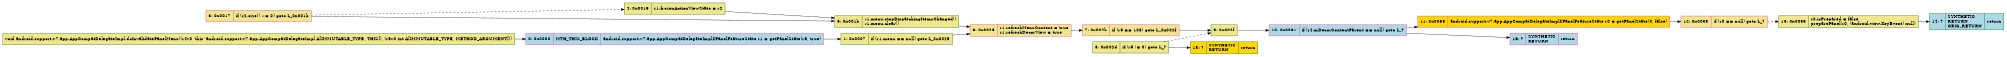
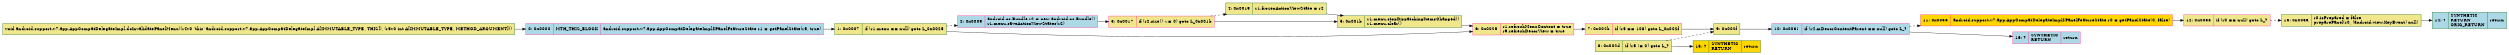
none -> (1028, 22)
(1411, 27) -> (1913, 26)
(1031, 33) -> (1534, 31)
